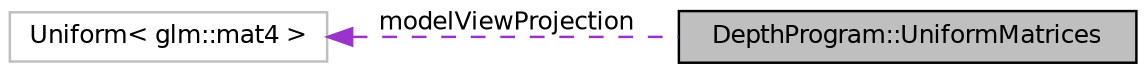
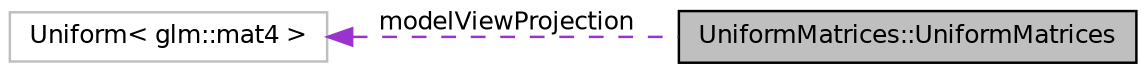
(908, 37) -> (908, 37)
